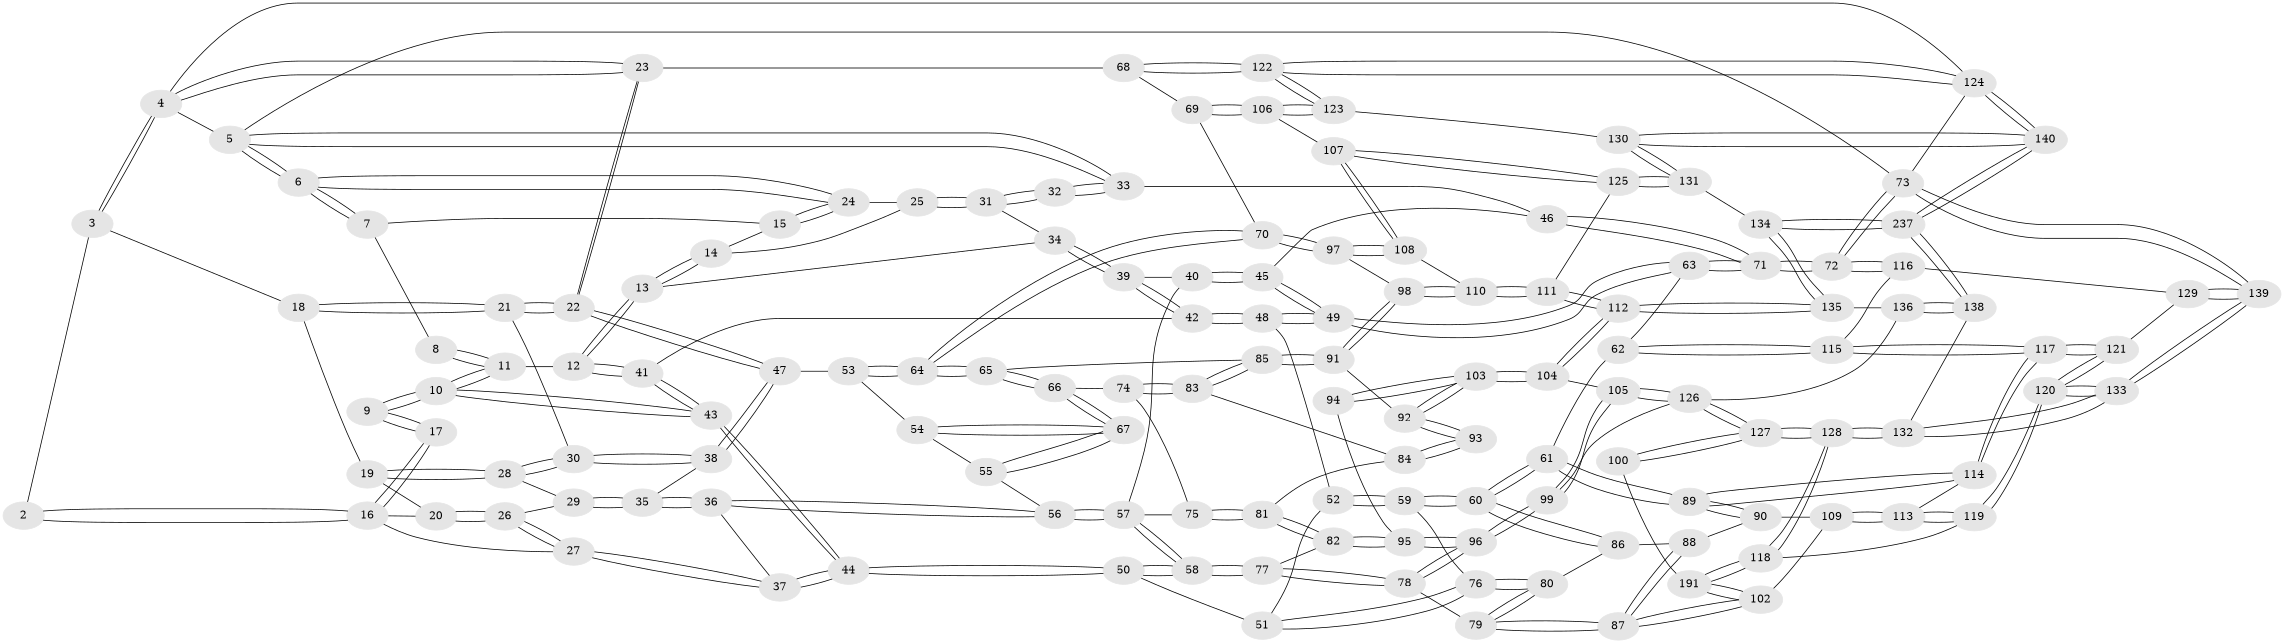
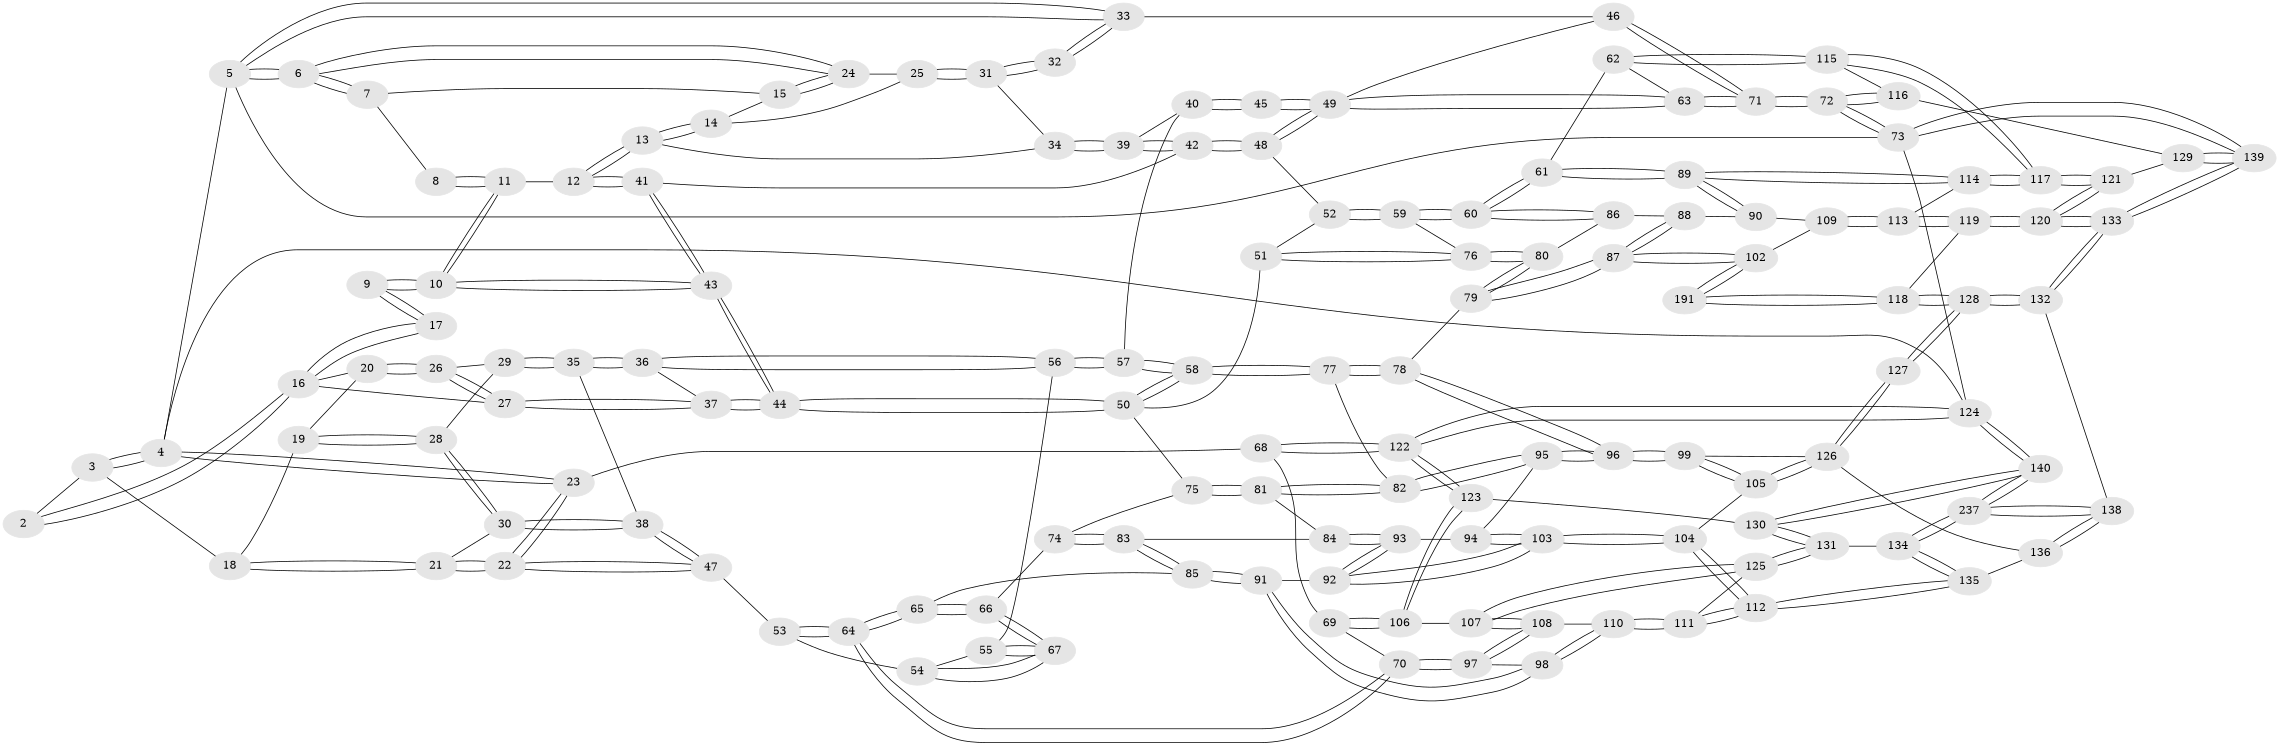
(1392, 211) -> (1469, 55)
(1618, 461) -> none
(1158, 515) -> (1157, 447)
none -> (1436, 539)
